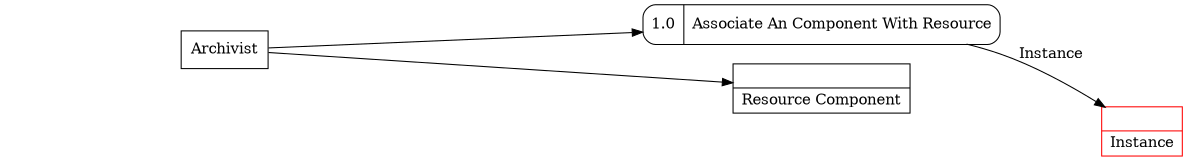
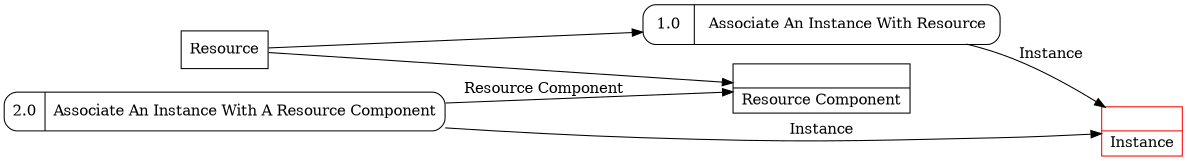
(842, 24) -> (847, 24)
(225, 50) -> (225, 50)
none -> (225, 112)
